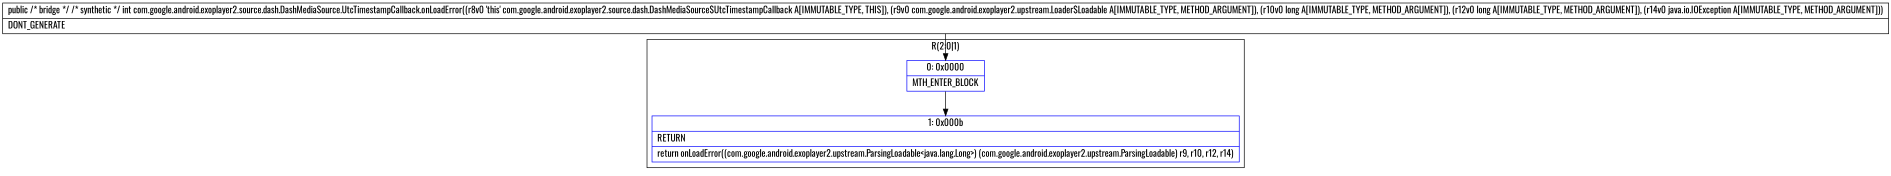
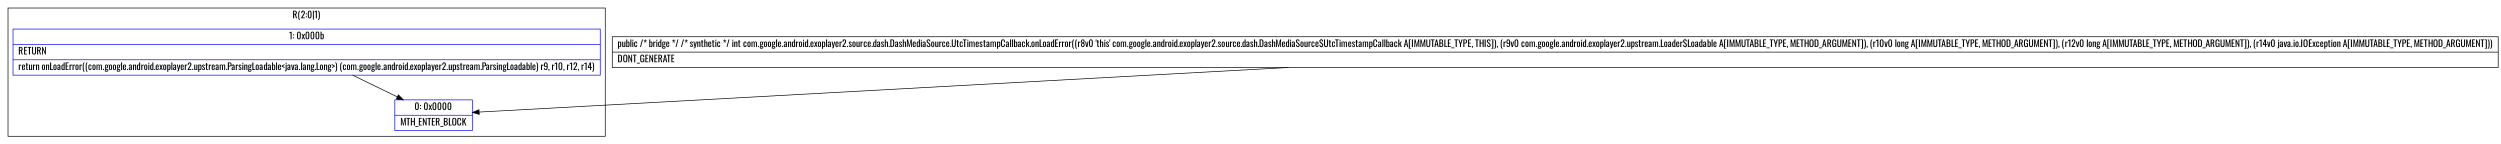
(946, 100) -> (375, 86)
